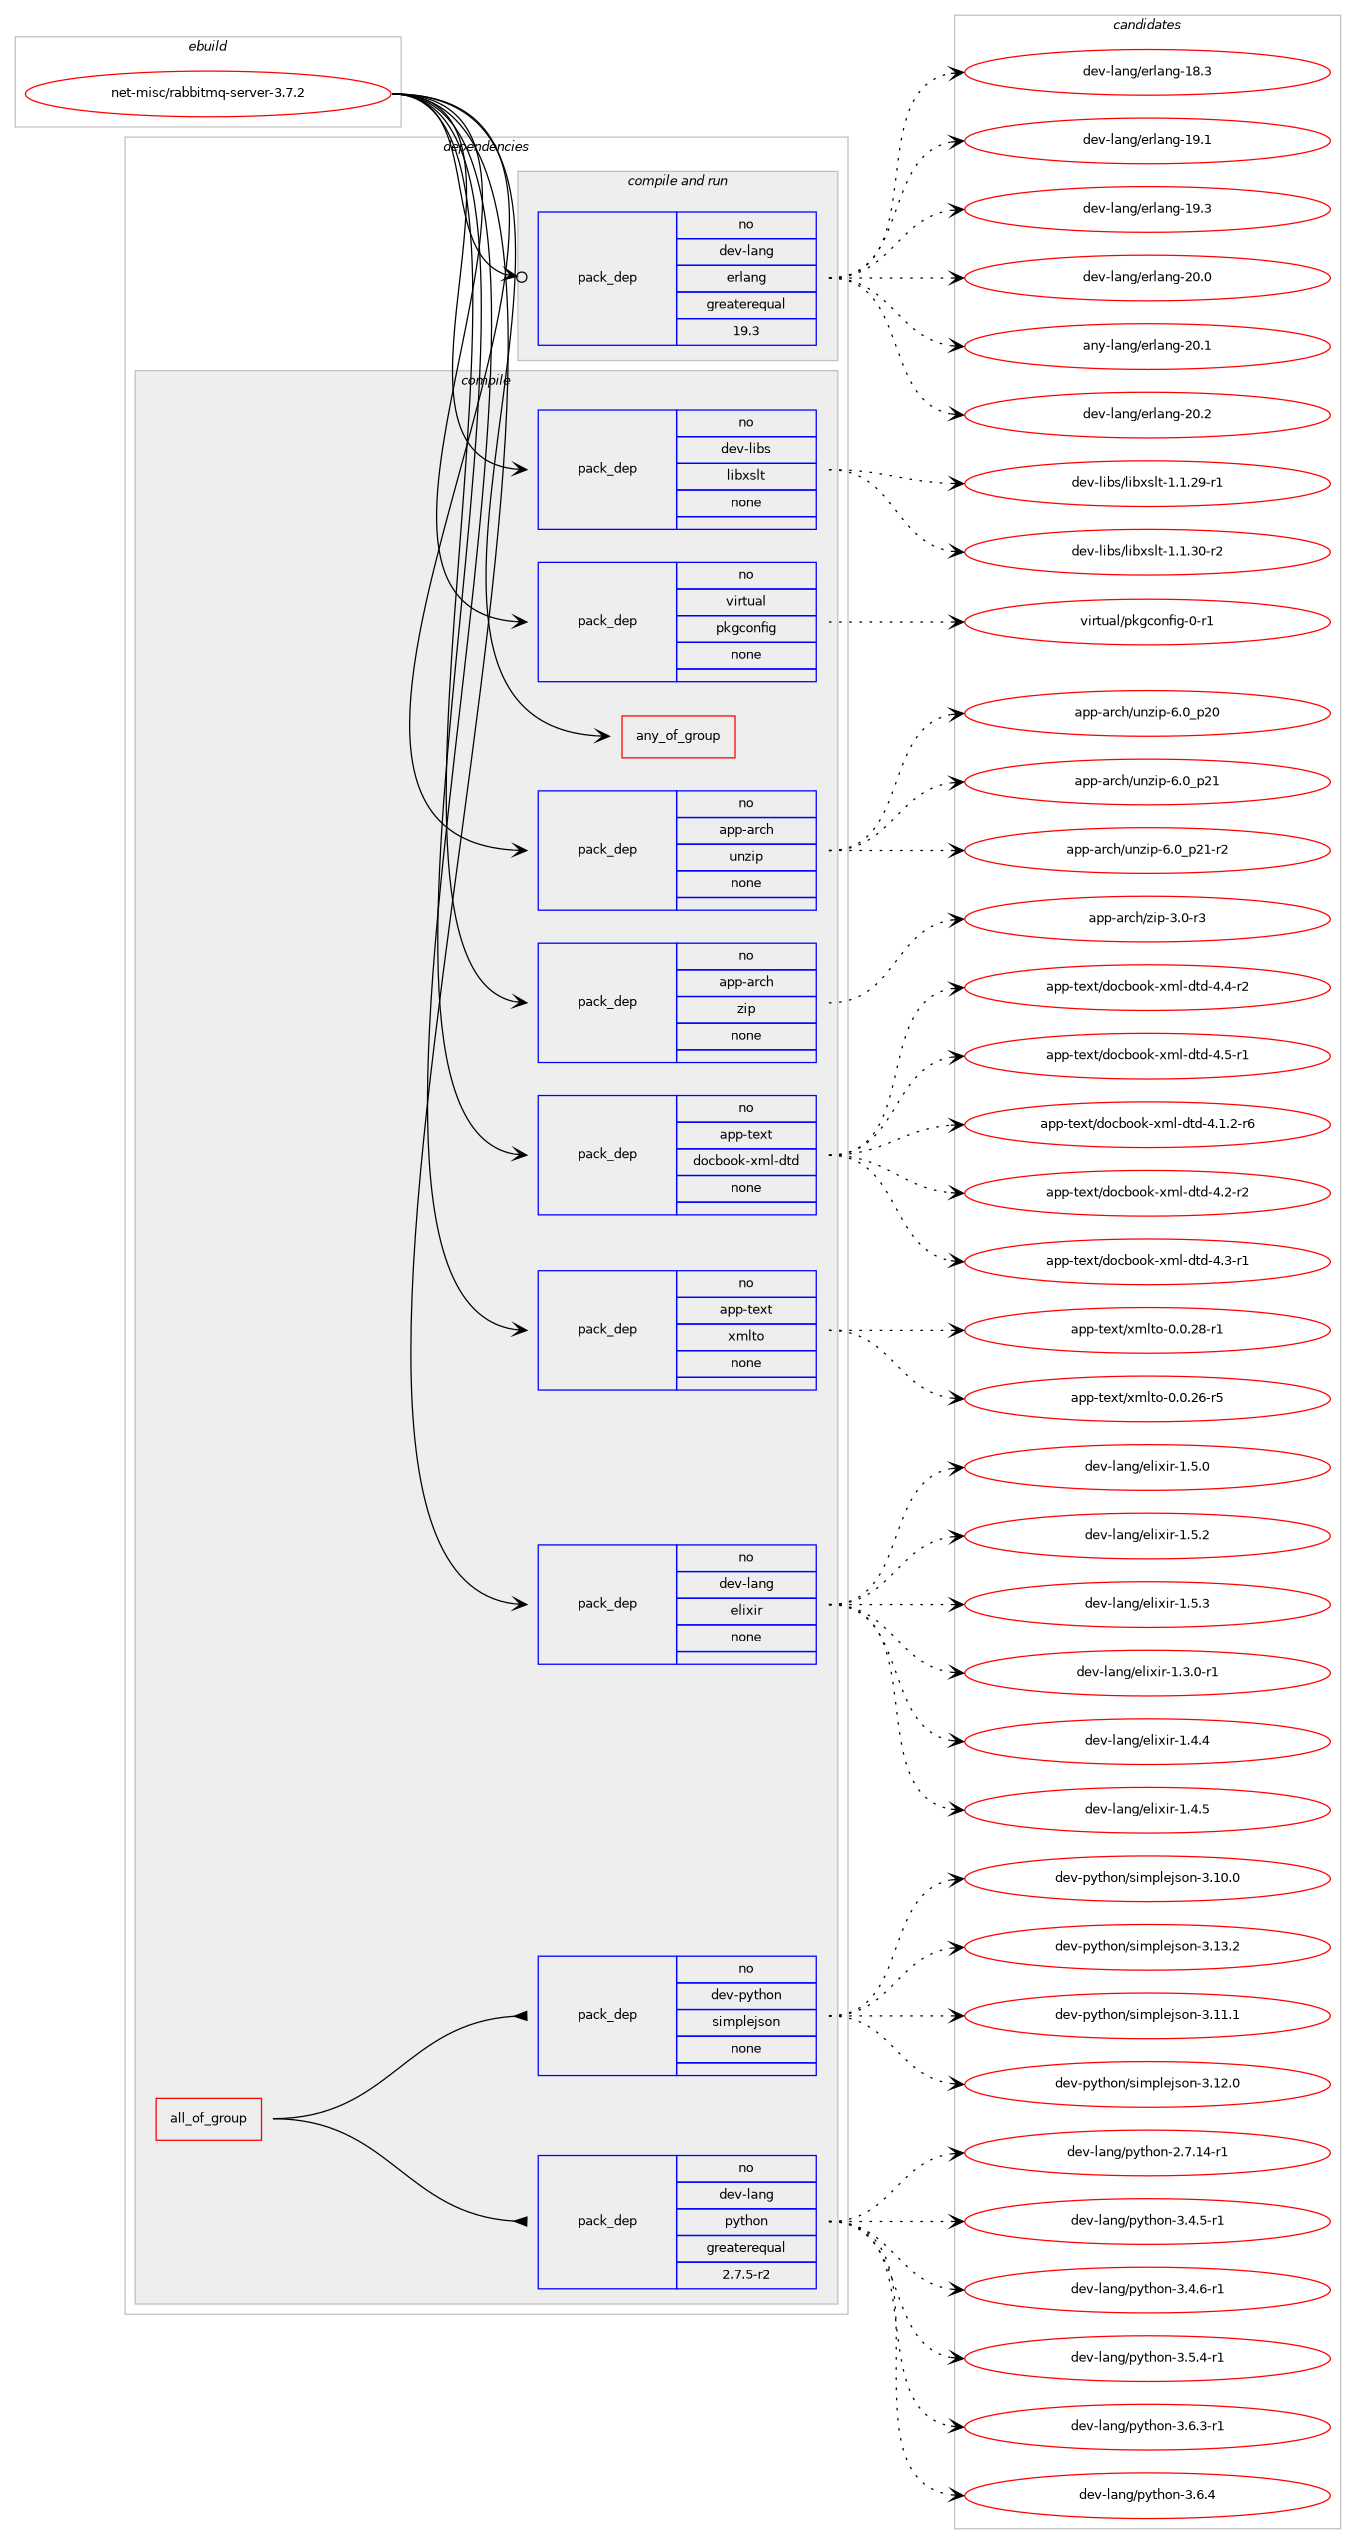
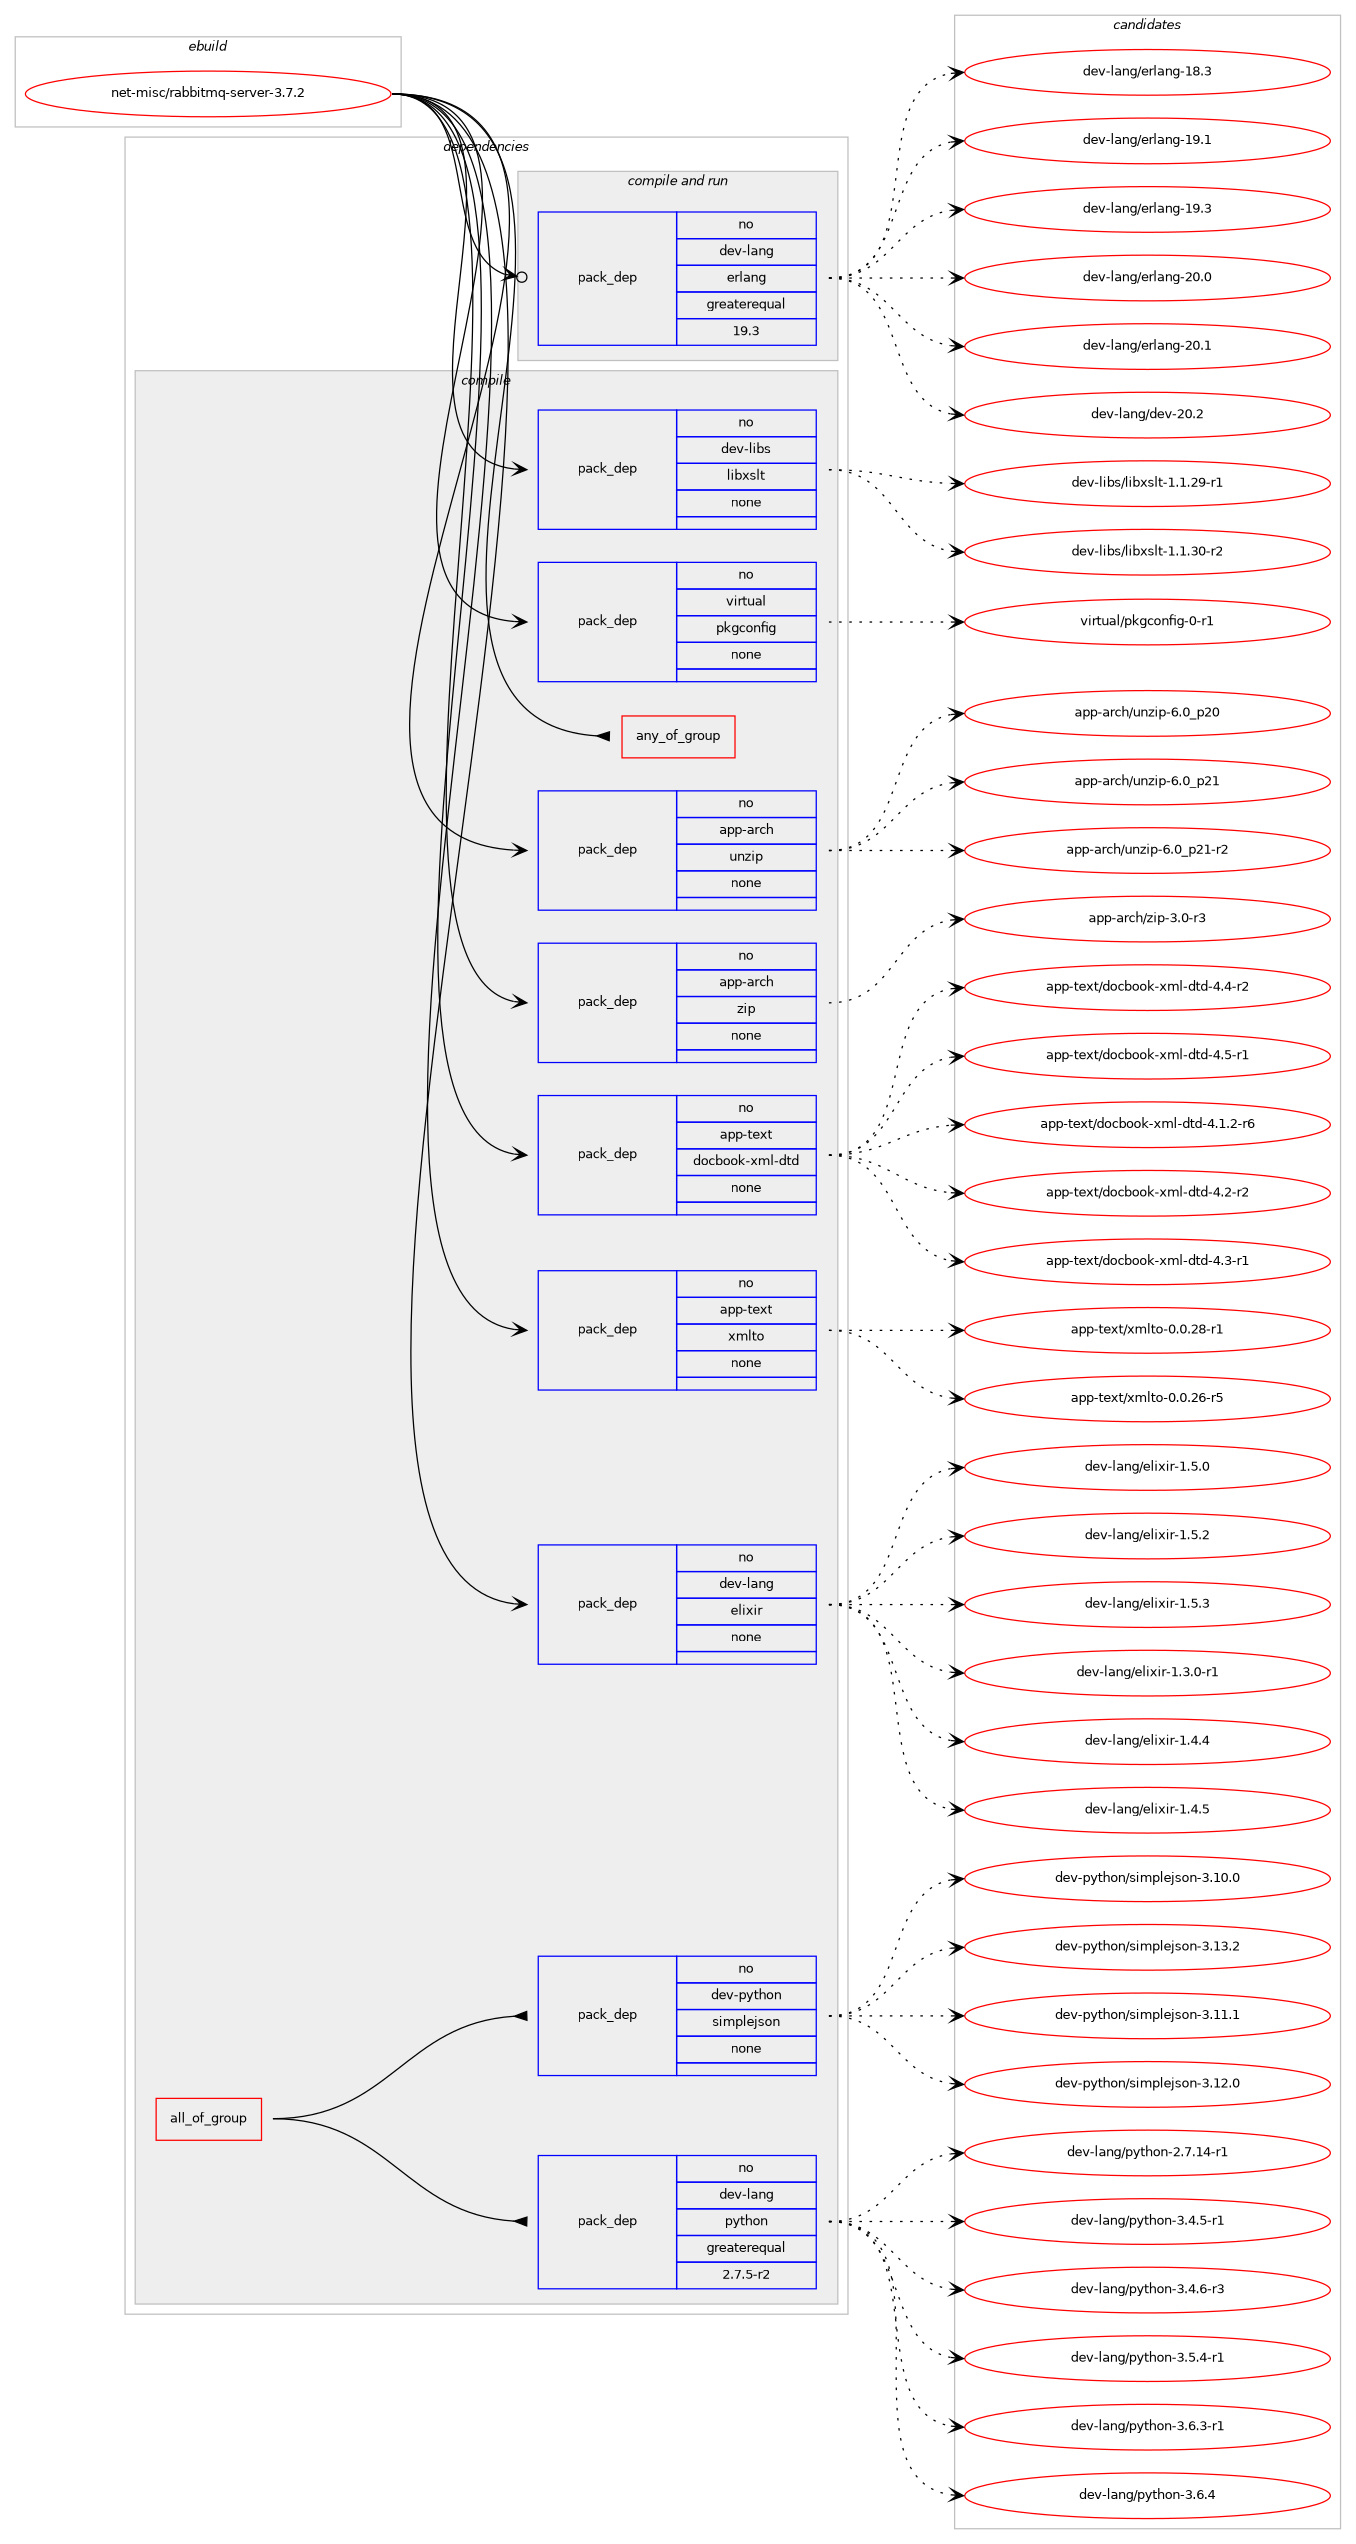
(1148, 347) -> (1148, 347)
(1148, 415) -> (1148, 415)
(488, 523) -> (488, 523)
(1148, 2290) -> (1148, 2290)
